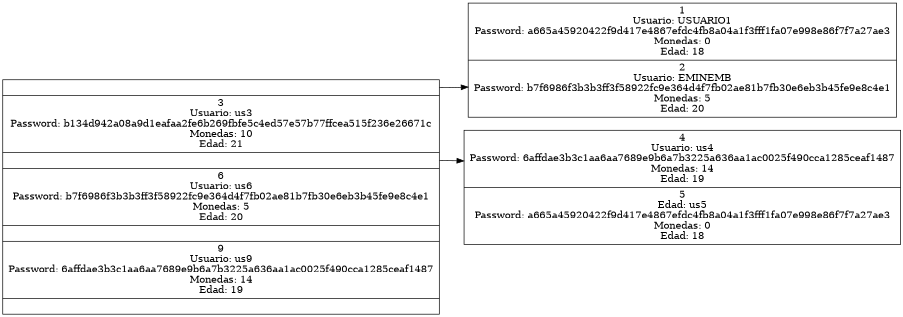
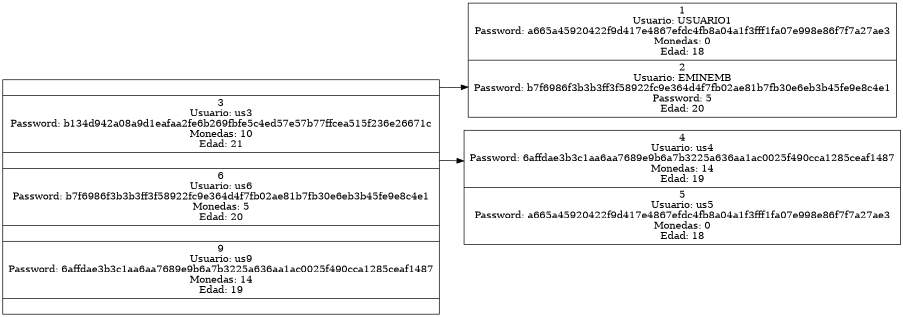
(682, 99) -> (682, 99)
(682, 205) -> (682, 205)
